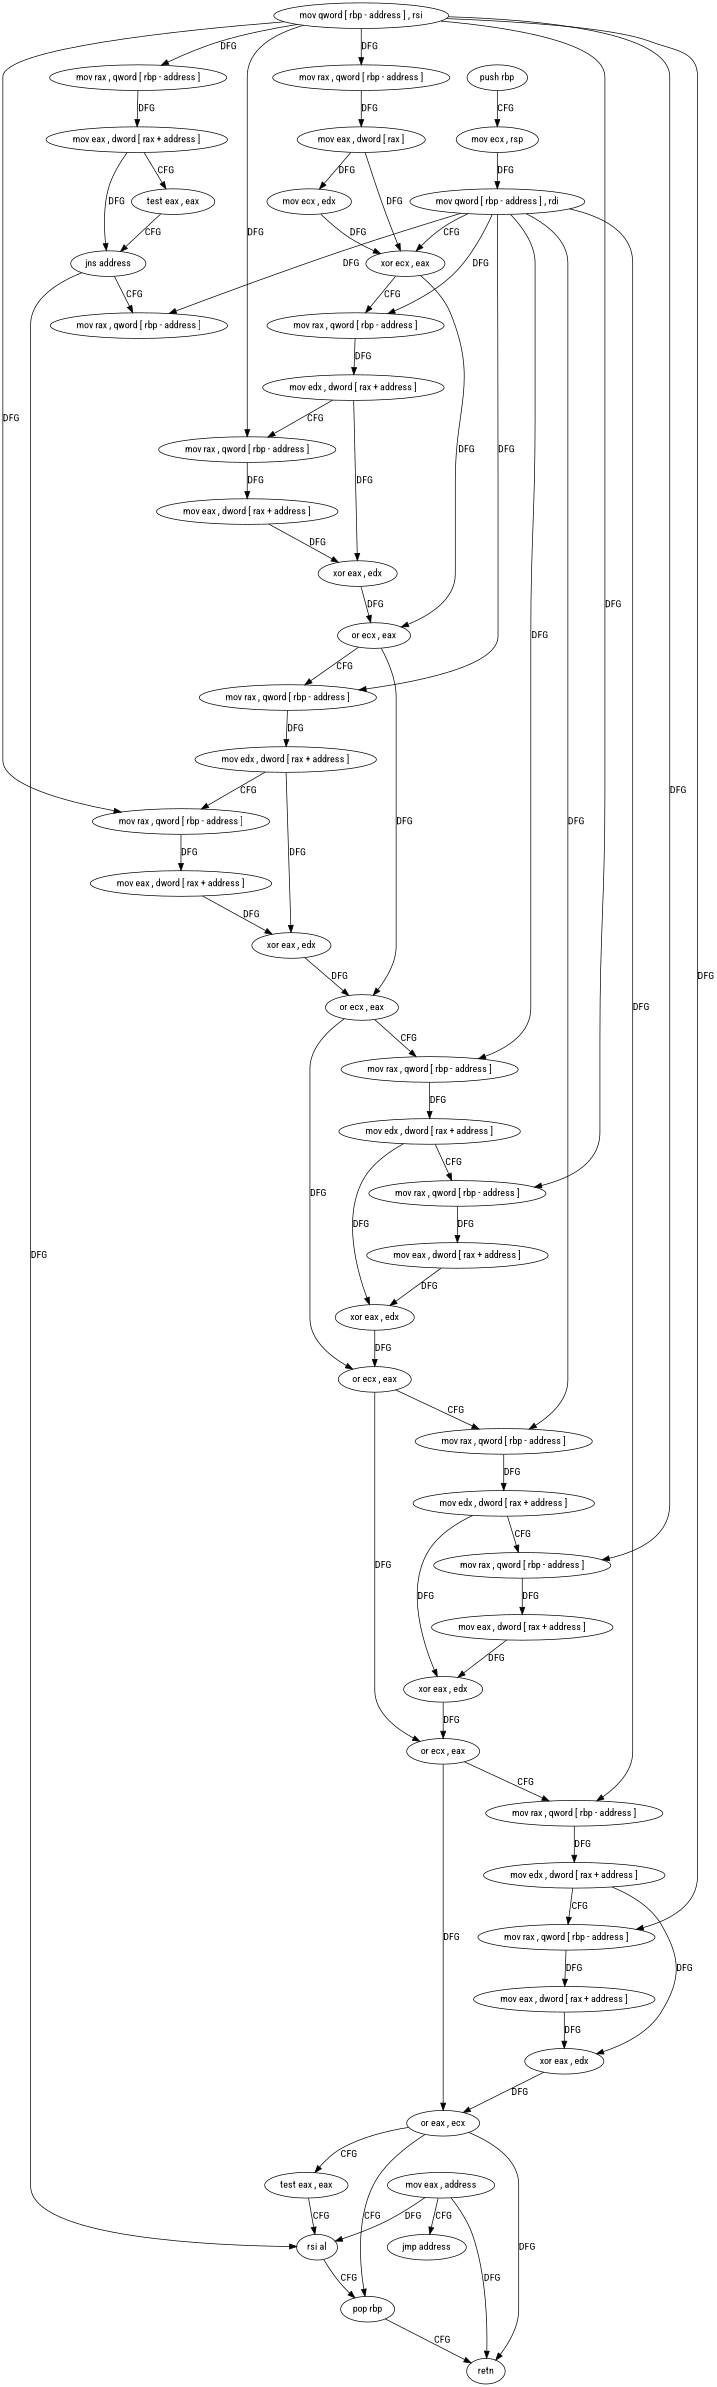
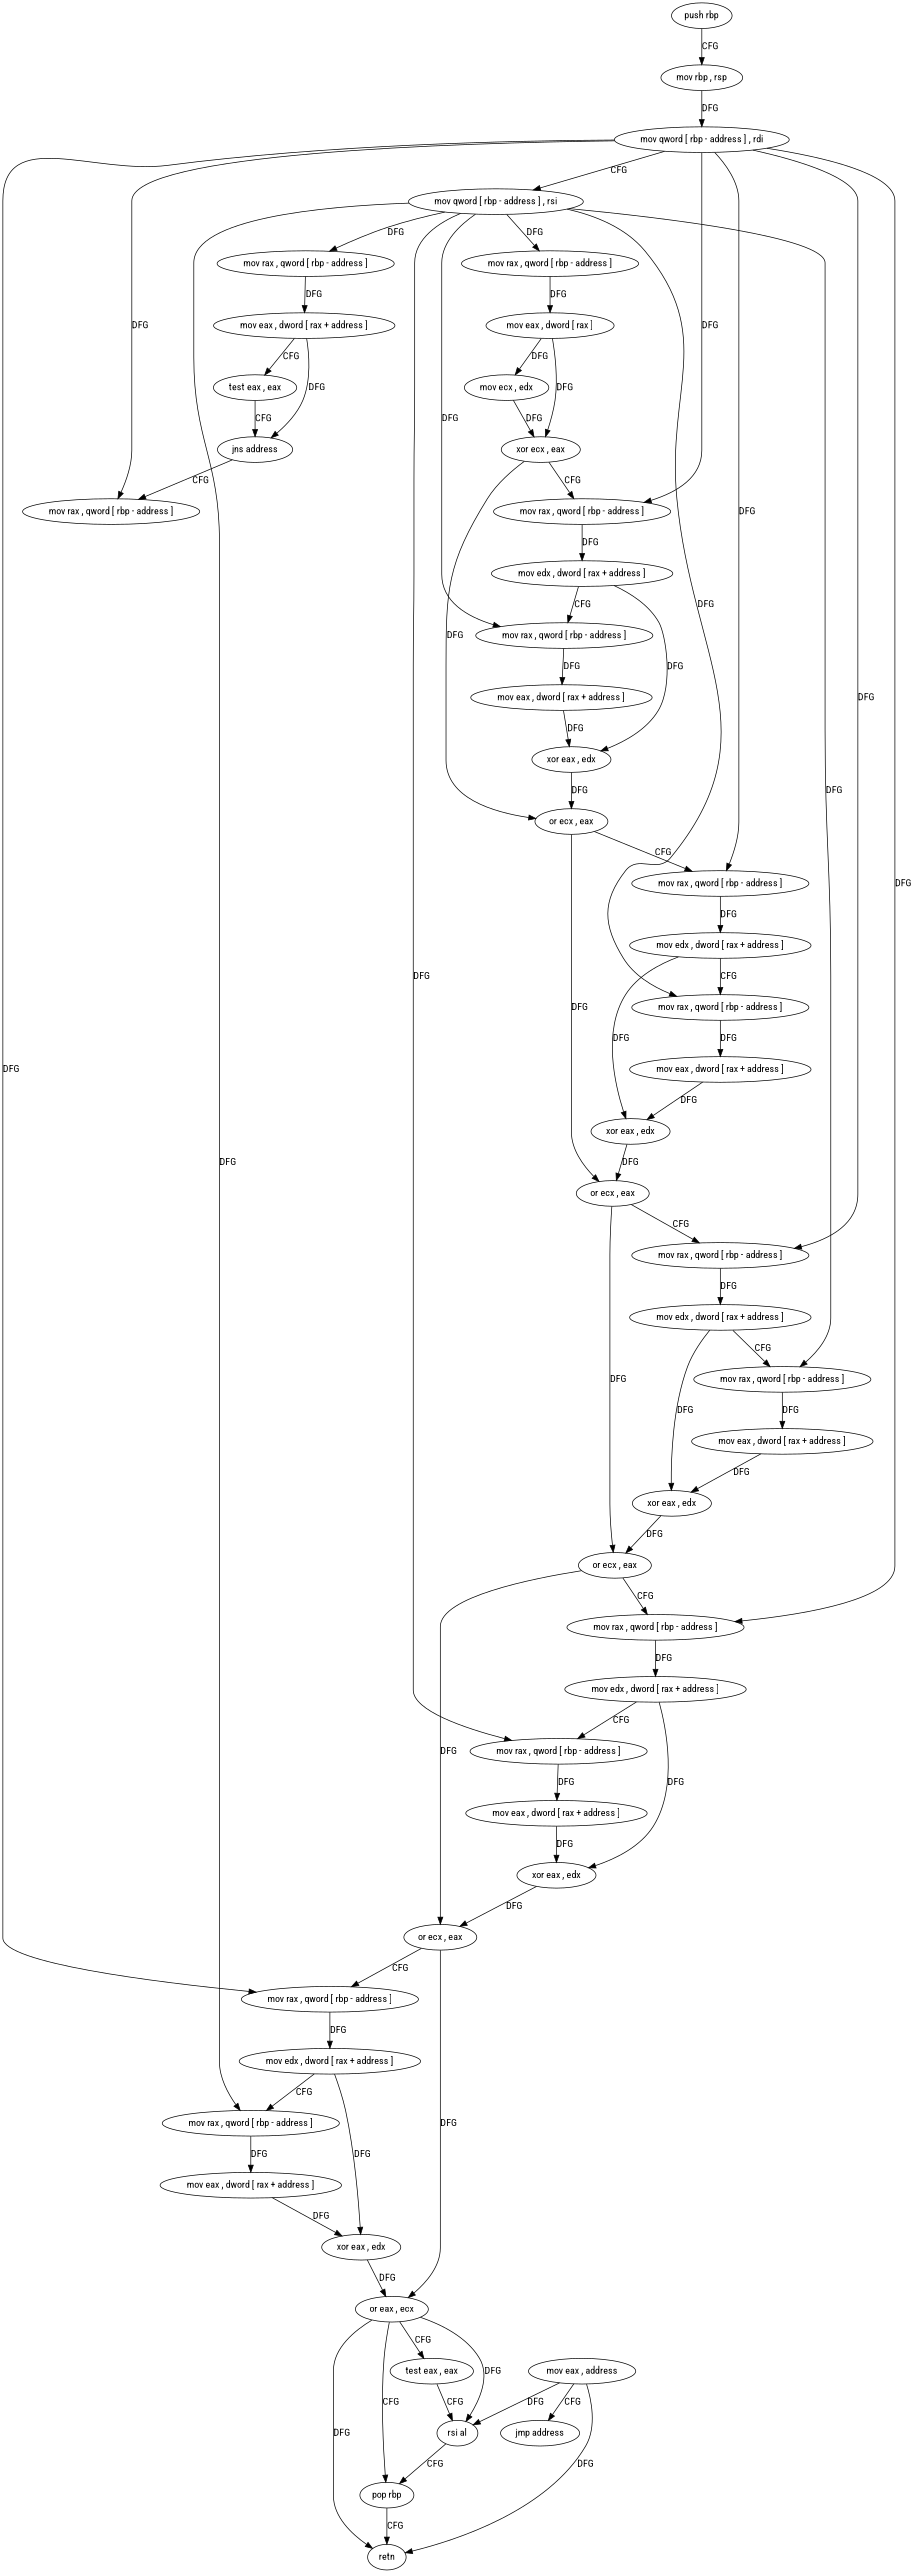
(497, 140) -> (702, 78)
(443, 227) -> (602, 170)
(31, 1355) -> (476, 2353)
